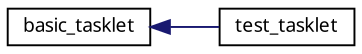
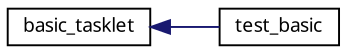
(287, 27) -> (279, 27)
